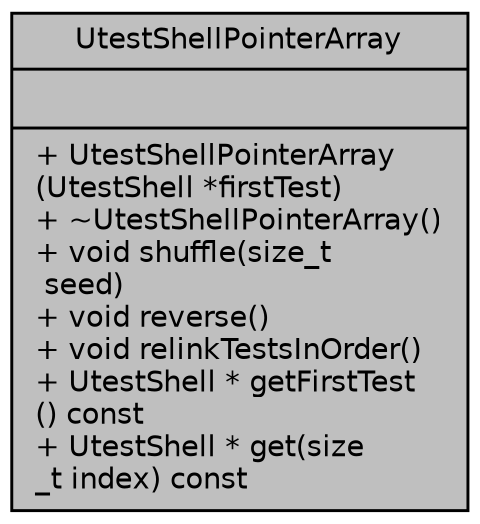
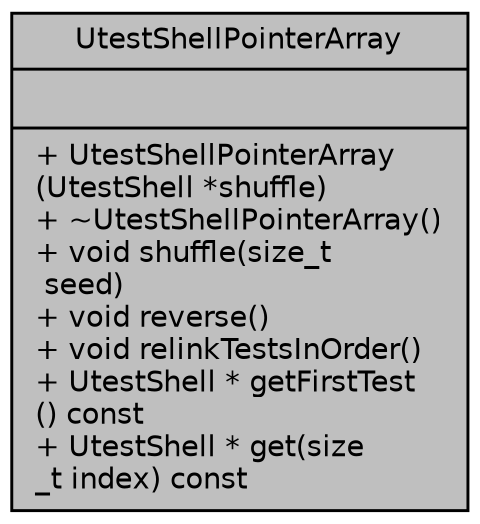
(190, 188) -> (182, 188)
